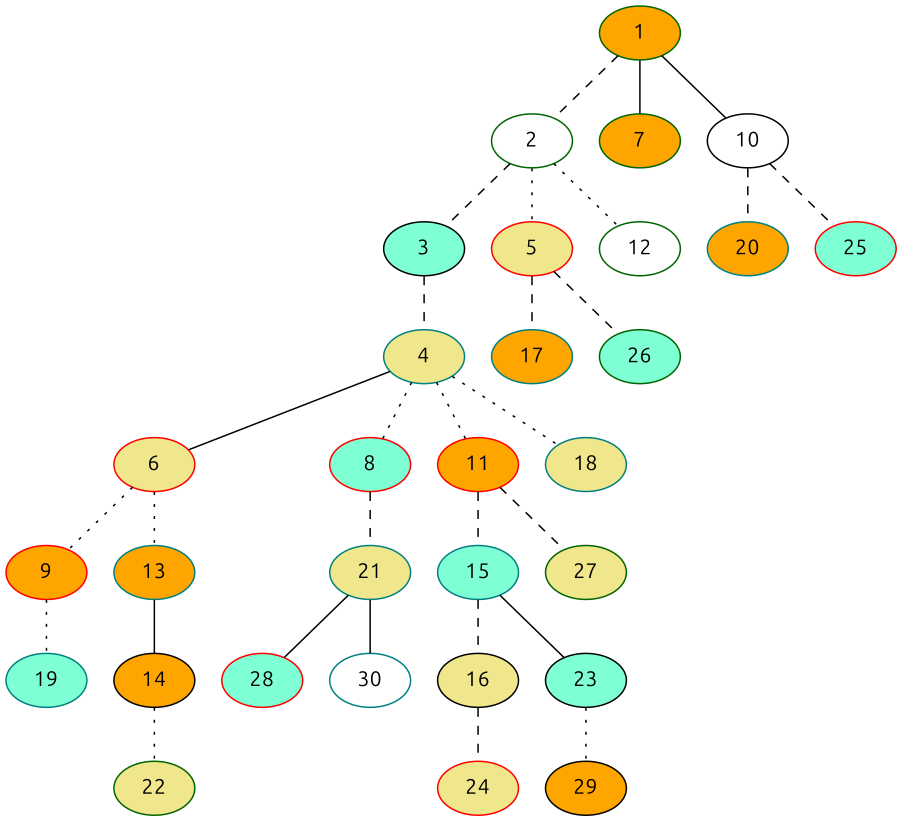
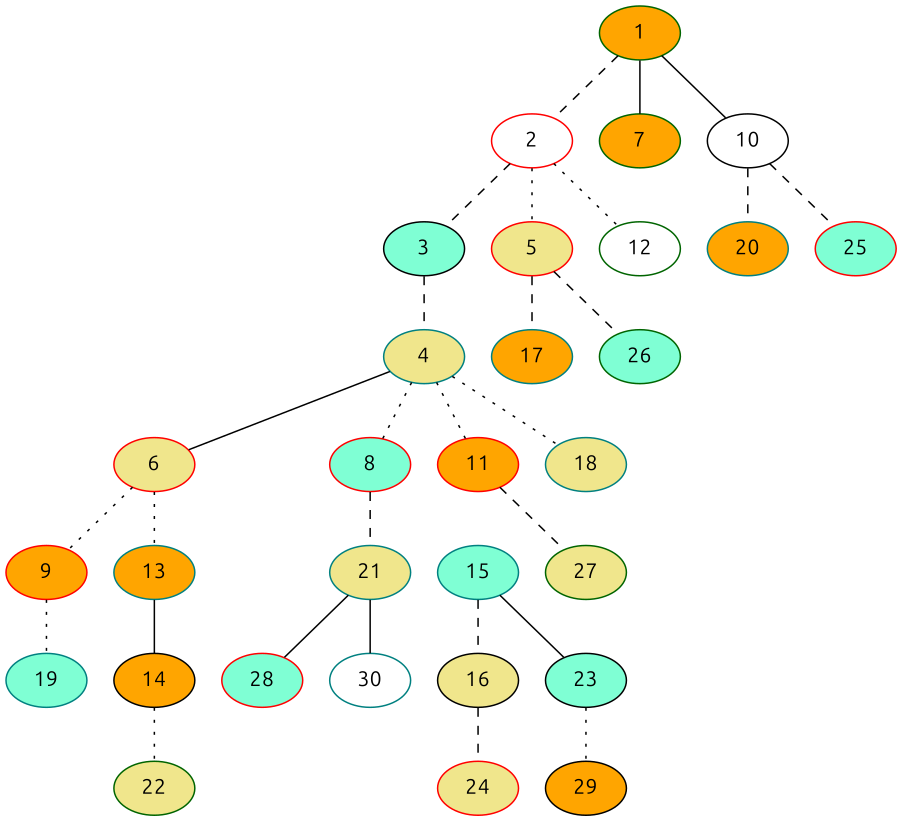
(532, 141) -> (532, 141)
(478, 519) -> none
